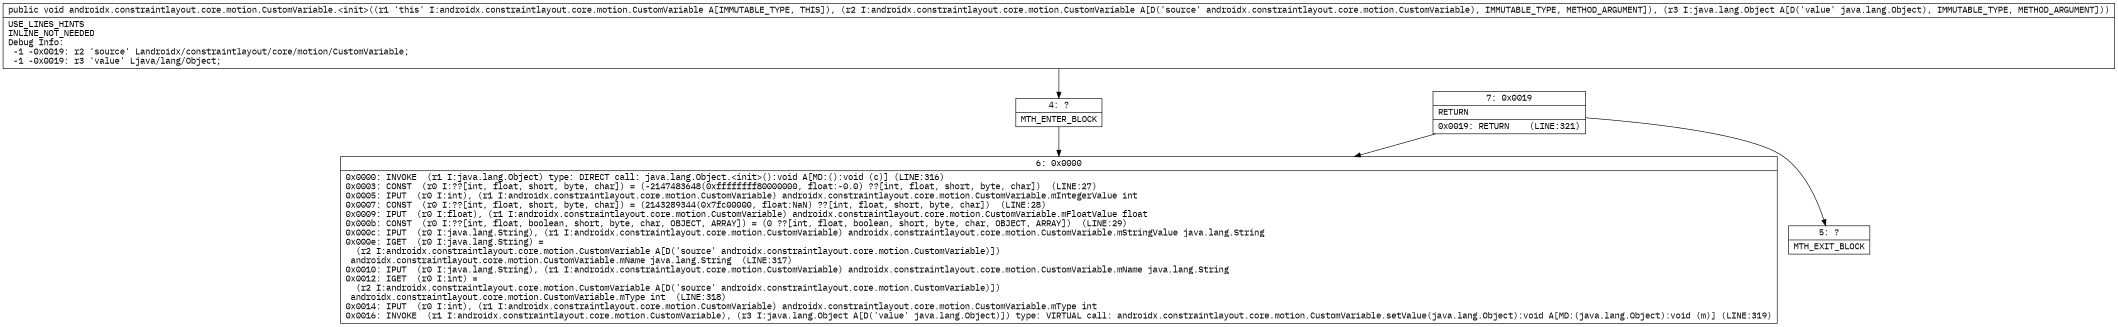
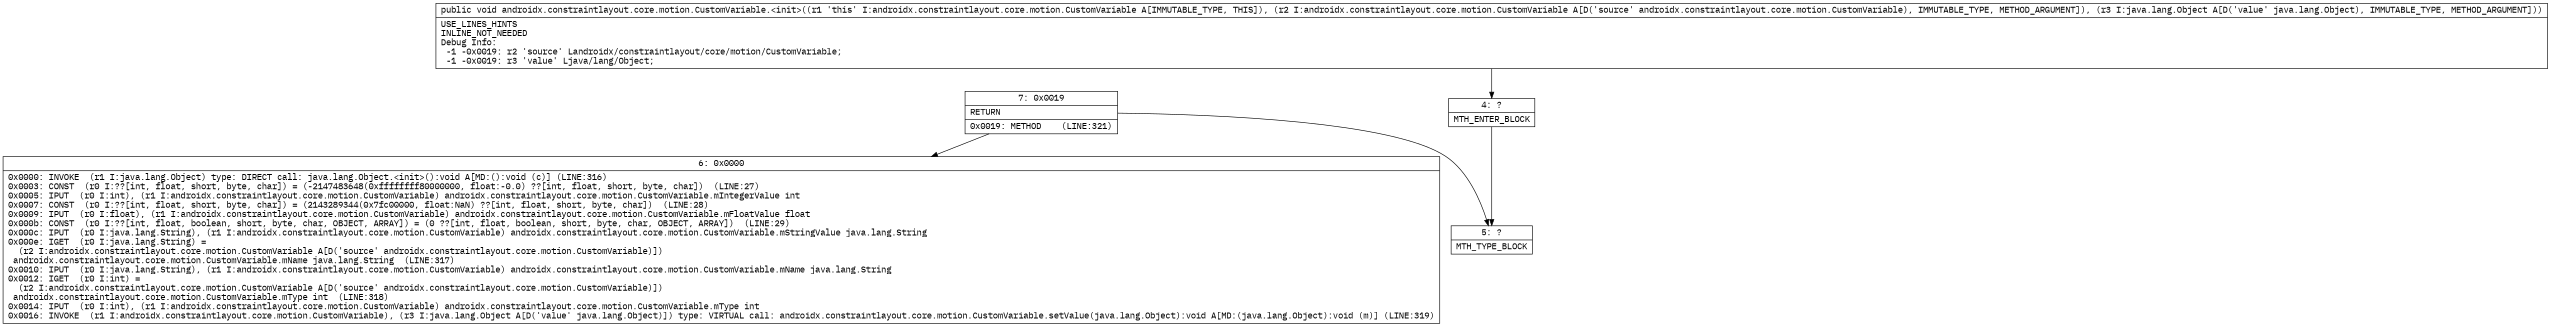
(1509, 126) -> (1041, 126)
(1059, 139) -> (1492, 173)
(1829, 247) -> (1492, 247)
